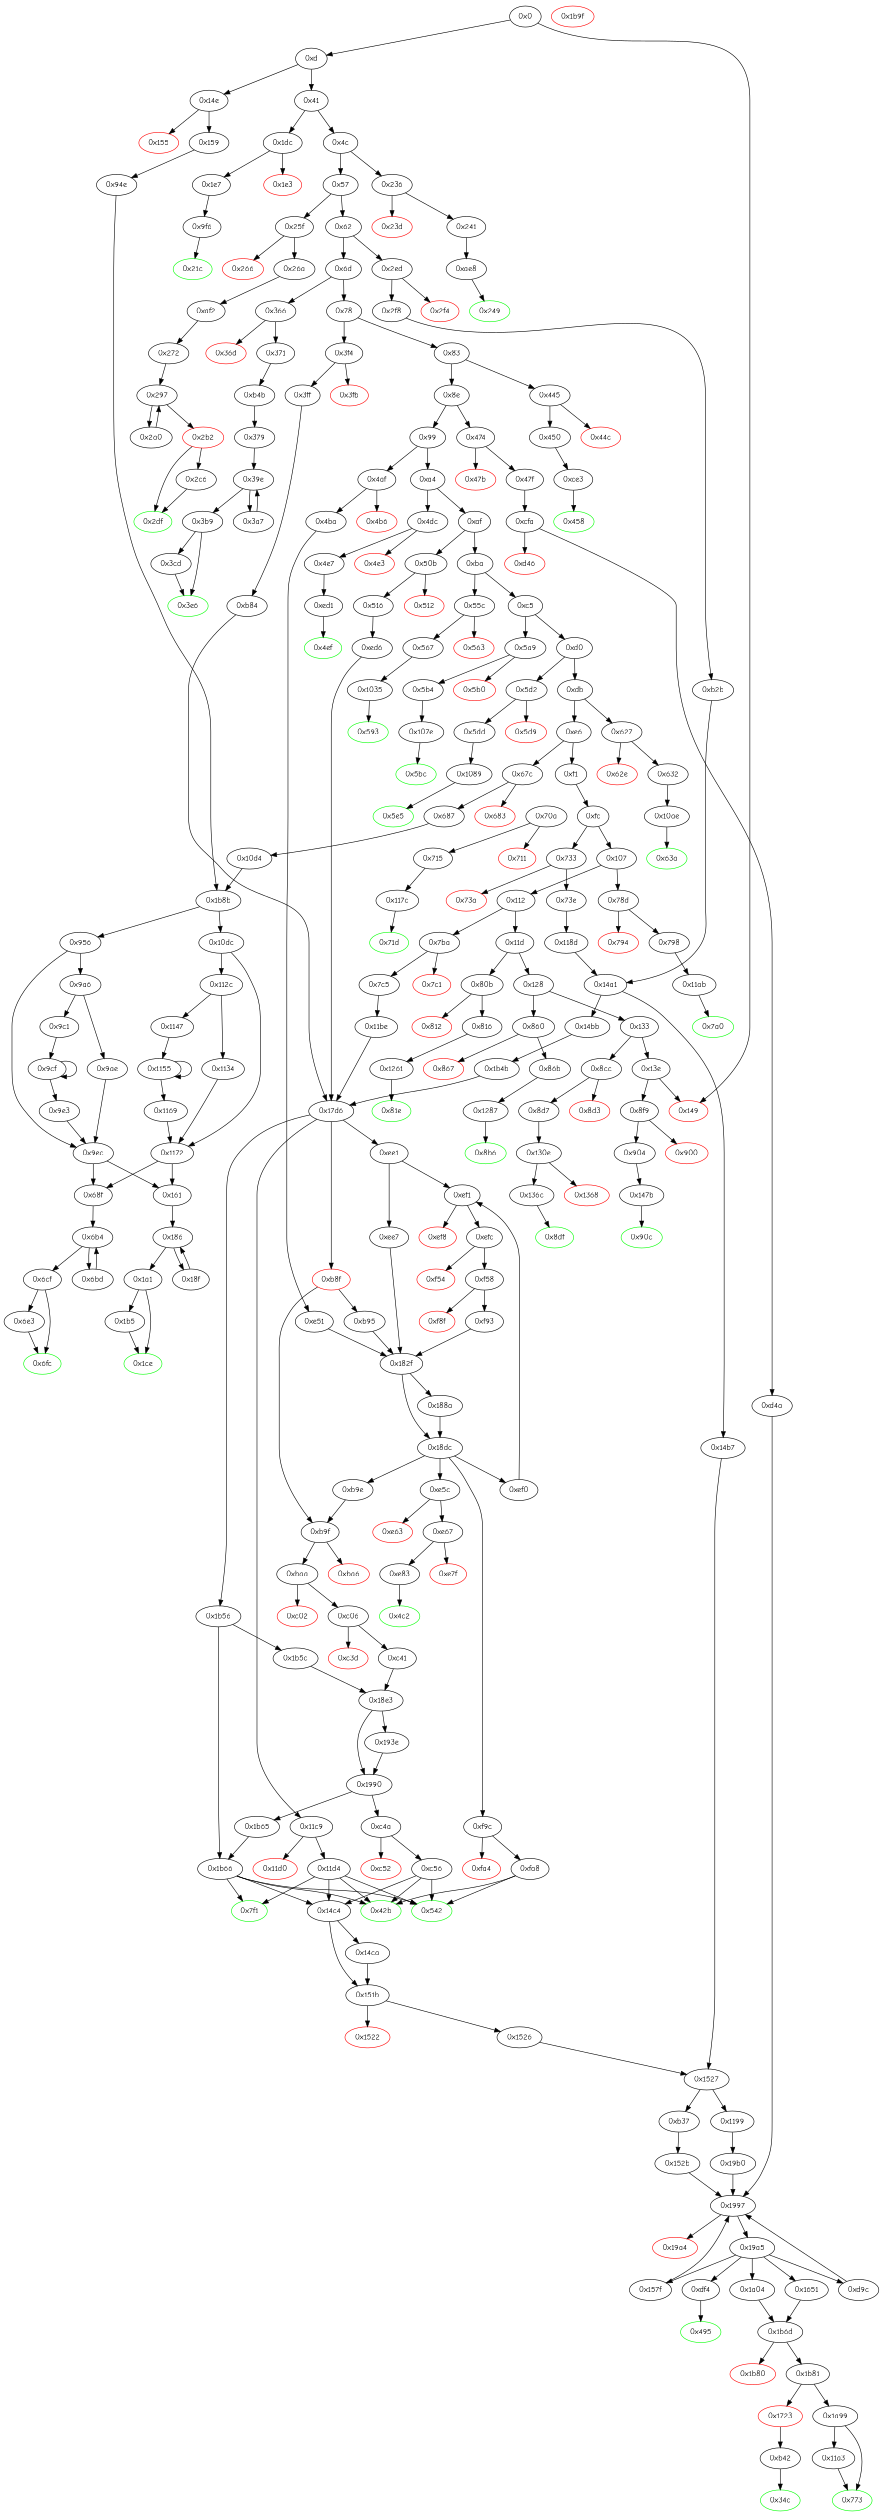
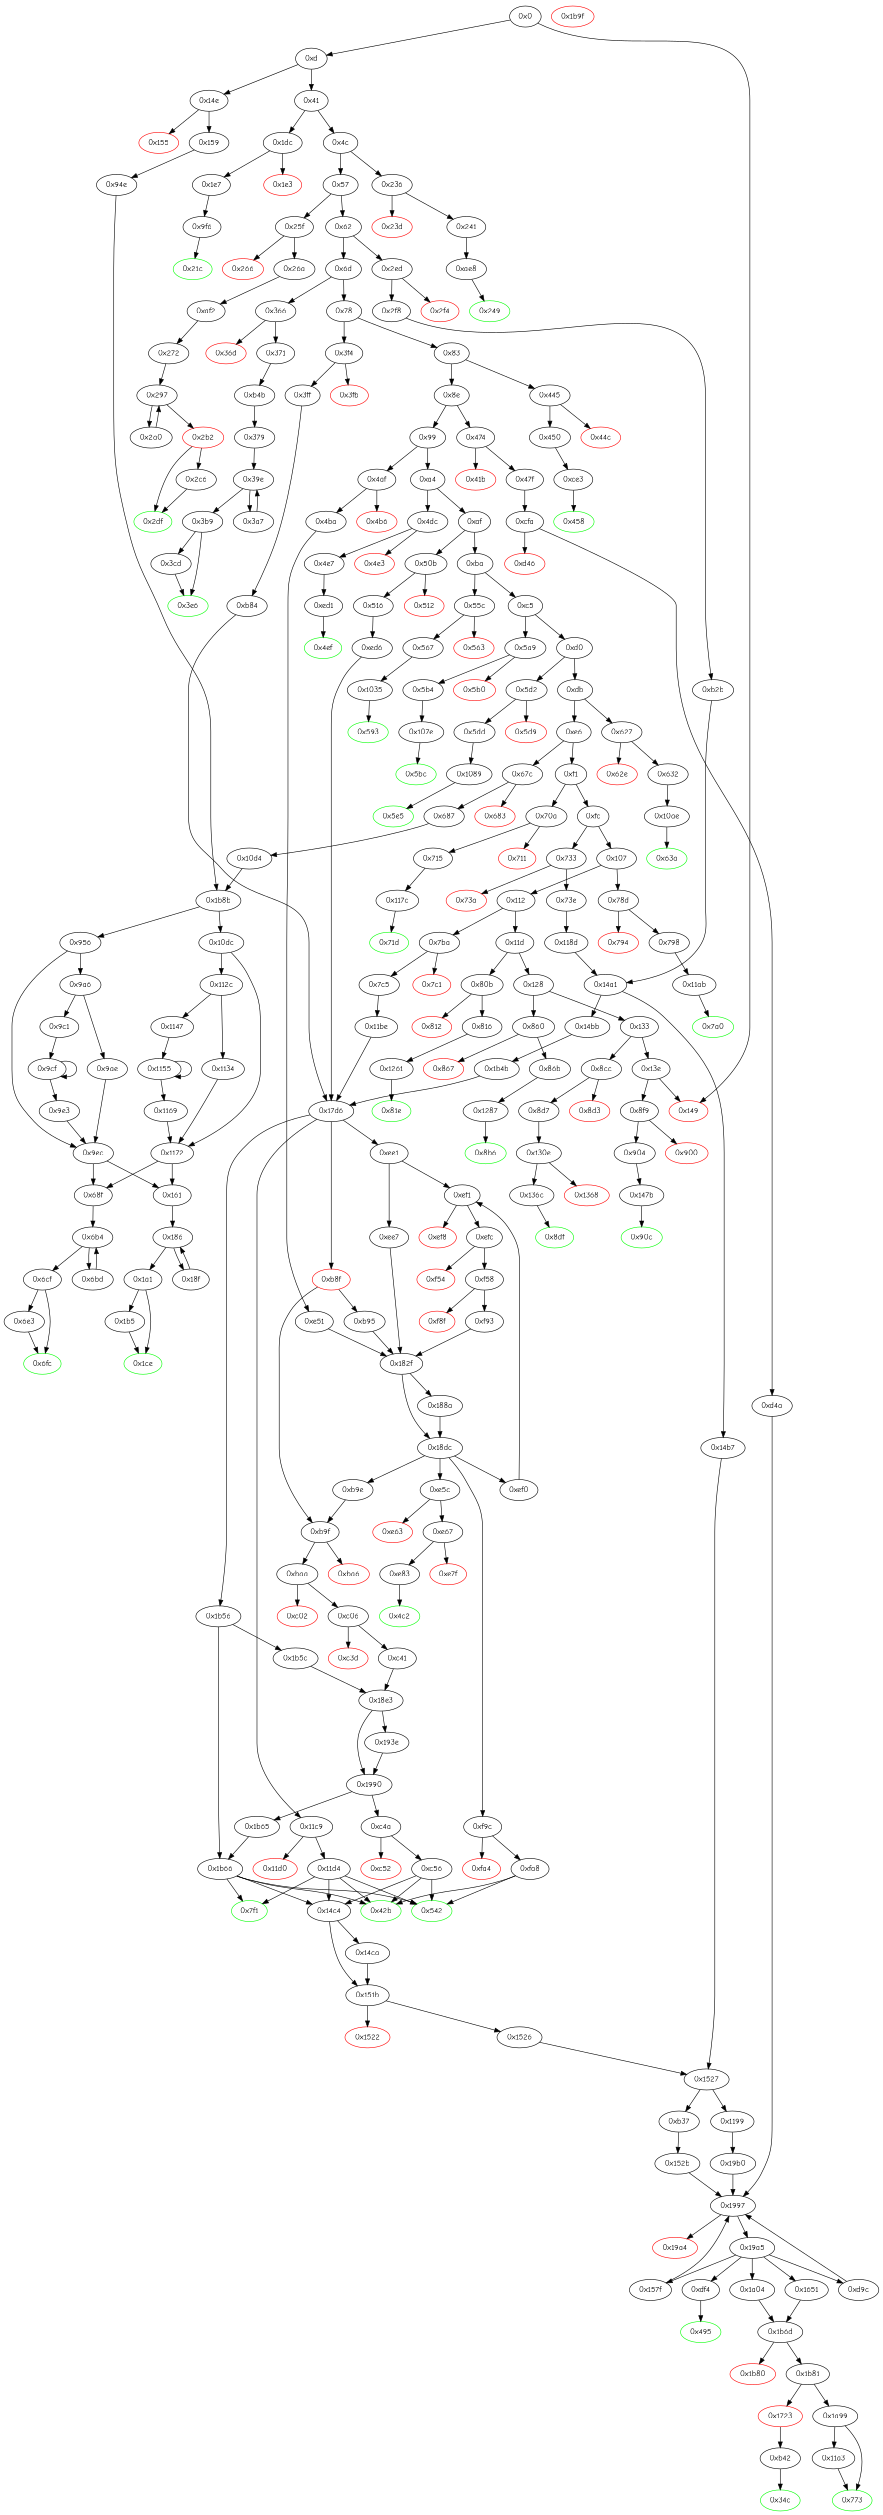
(476, 480) -> (476, 480)
none -> (560, 793)
